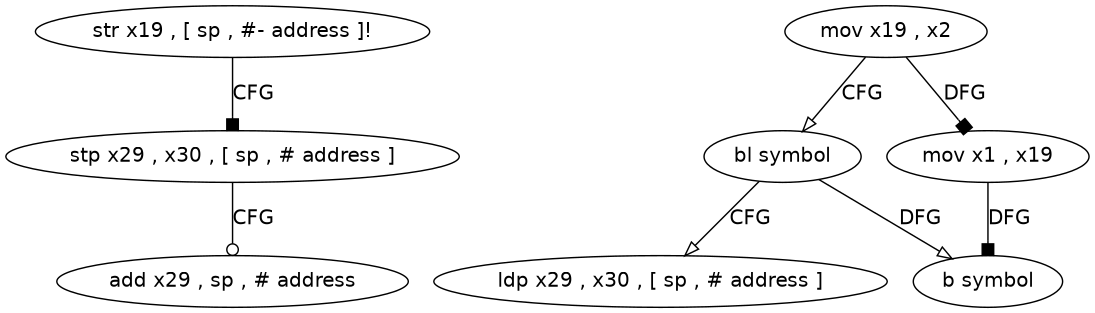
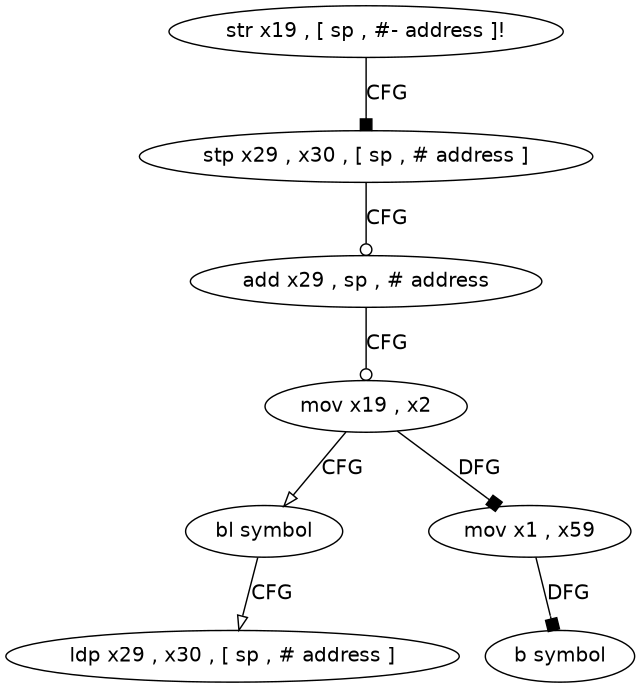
(988, 157) -> (530, 531)
(879, 215) -> none
none -> (366, 338)
